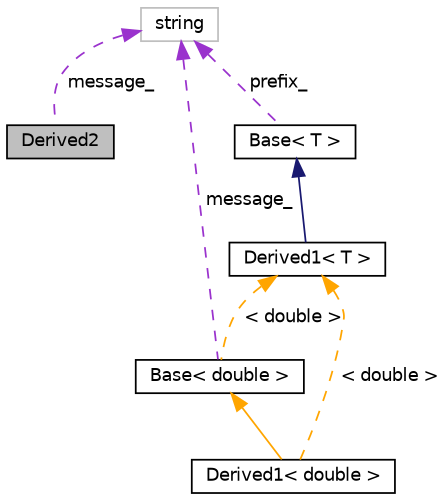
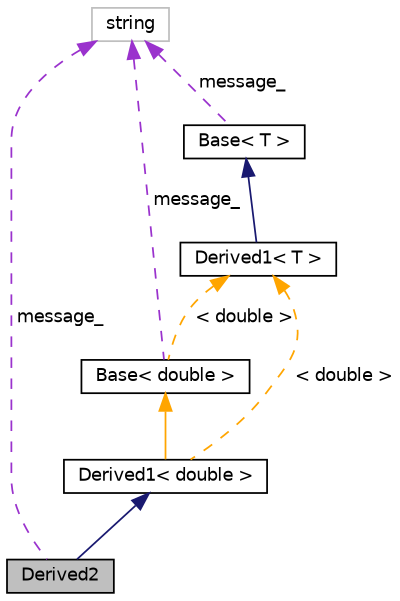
(277, 83) -> (240, 83)
none -> (106, 532)
